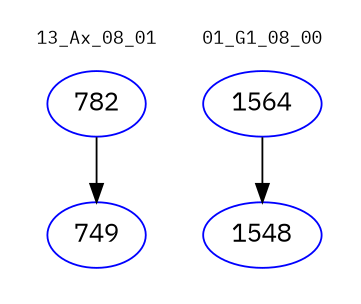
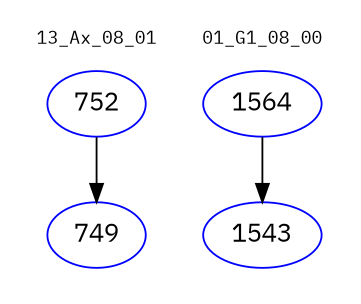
(97, 104) -> (97, 104)
(262, 235) -> (262, 235)
